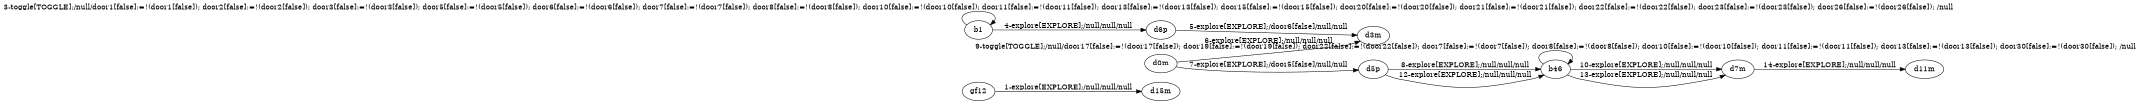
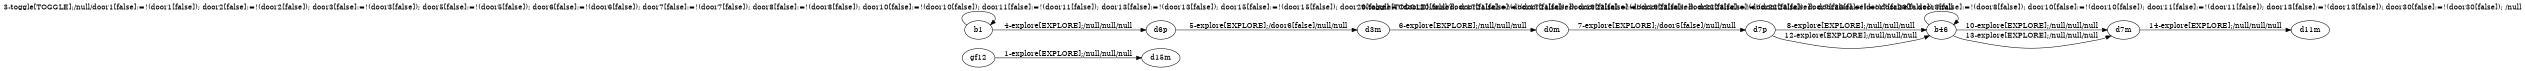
(1266, 54) -> (1460, 30)
(1373, 69) -> (1760, 30)
